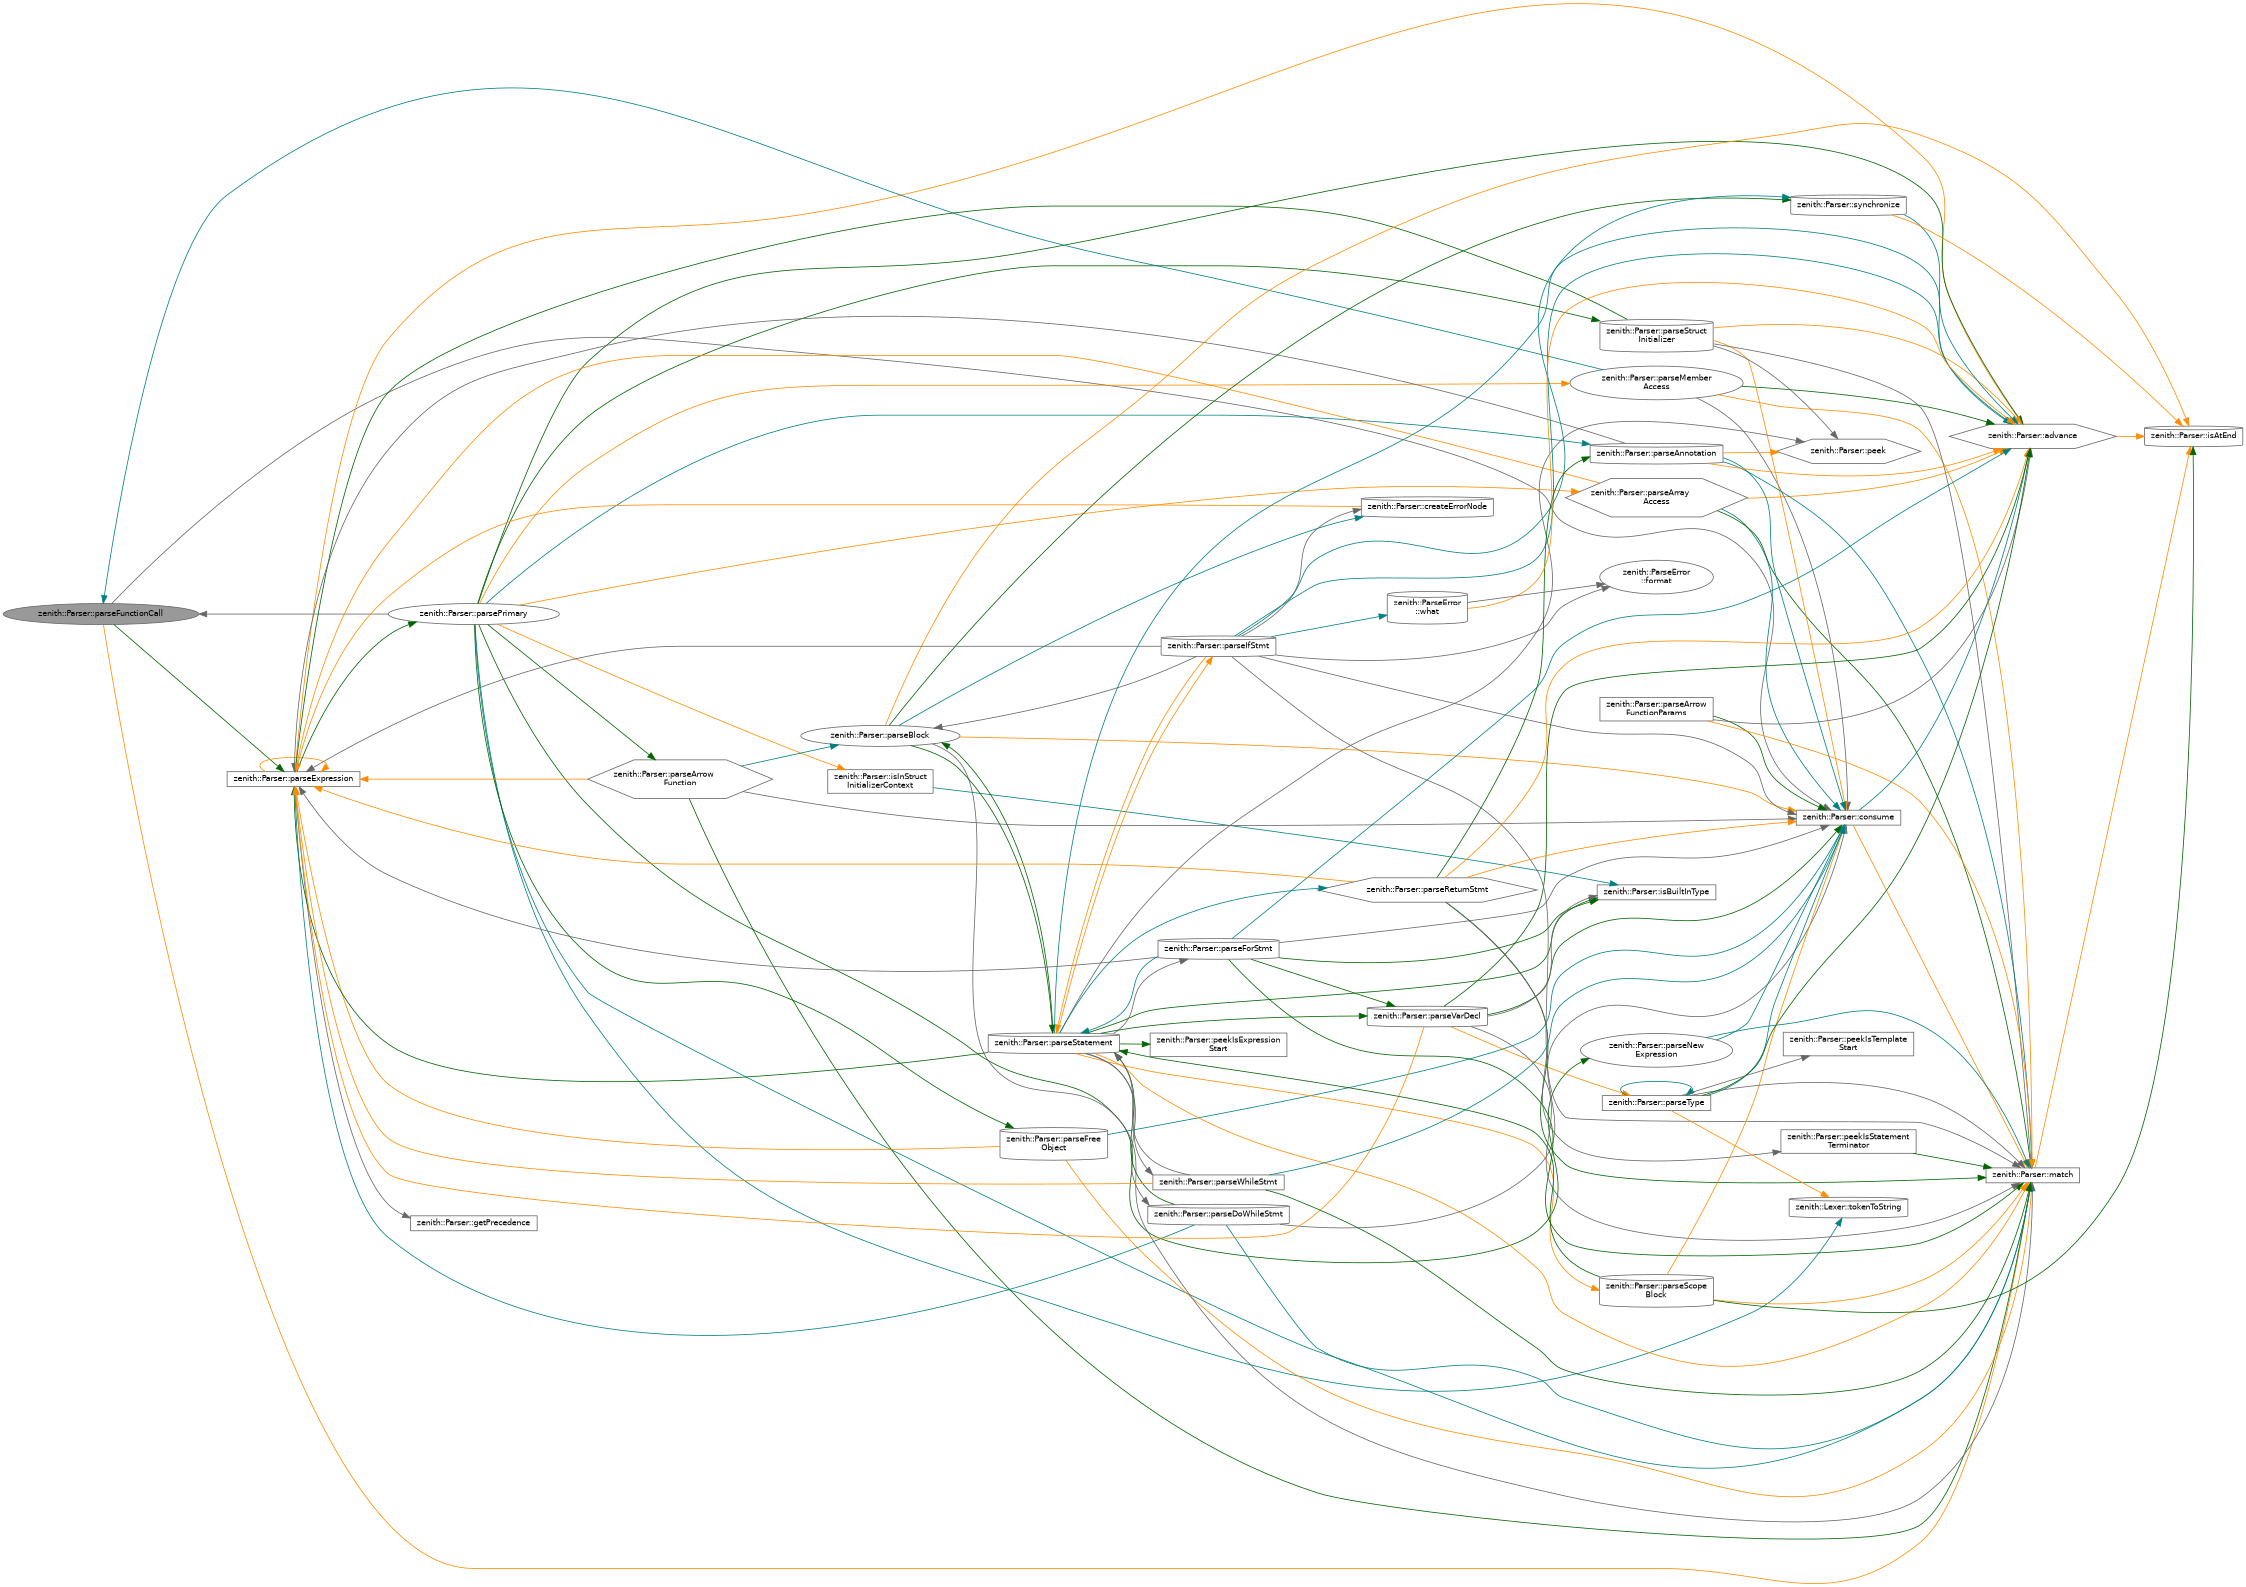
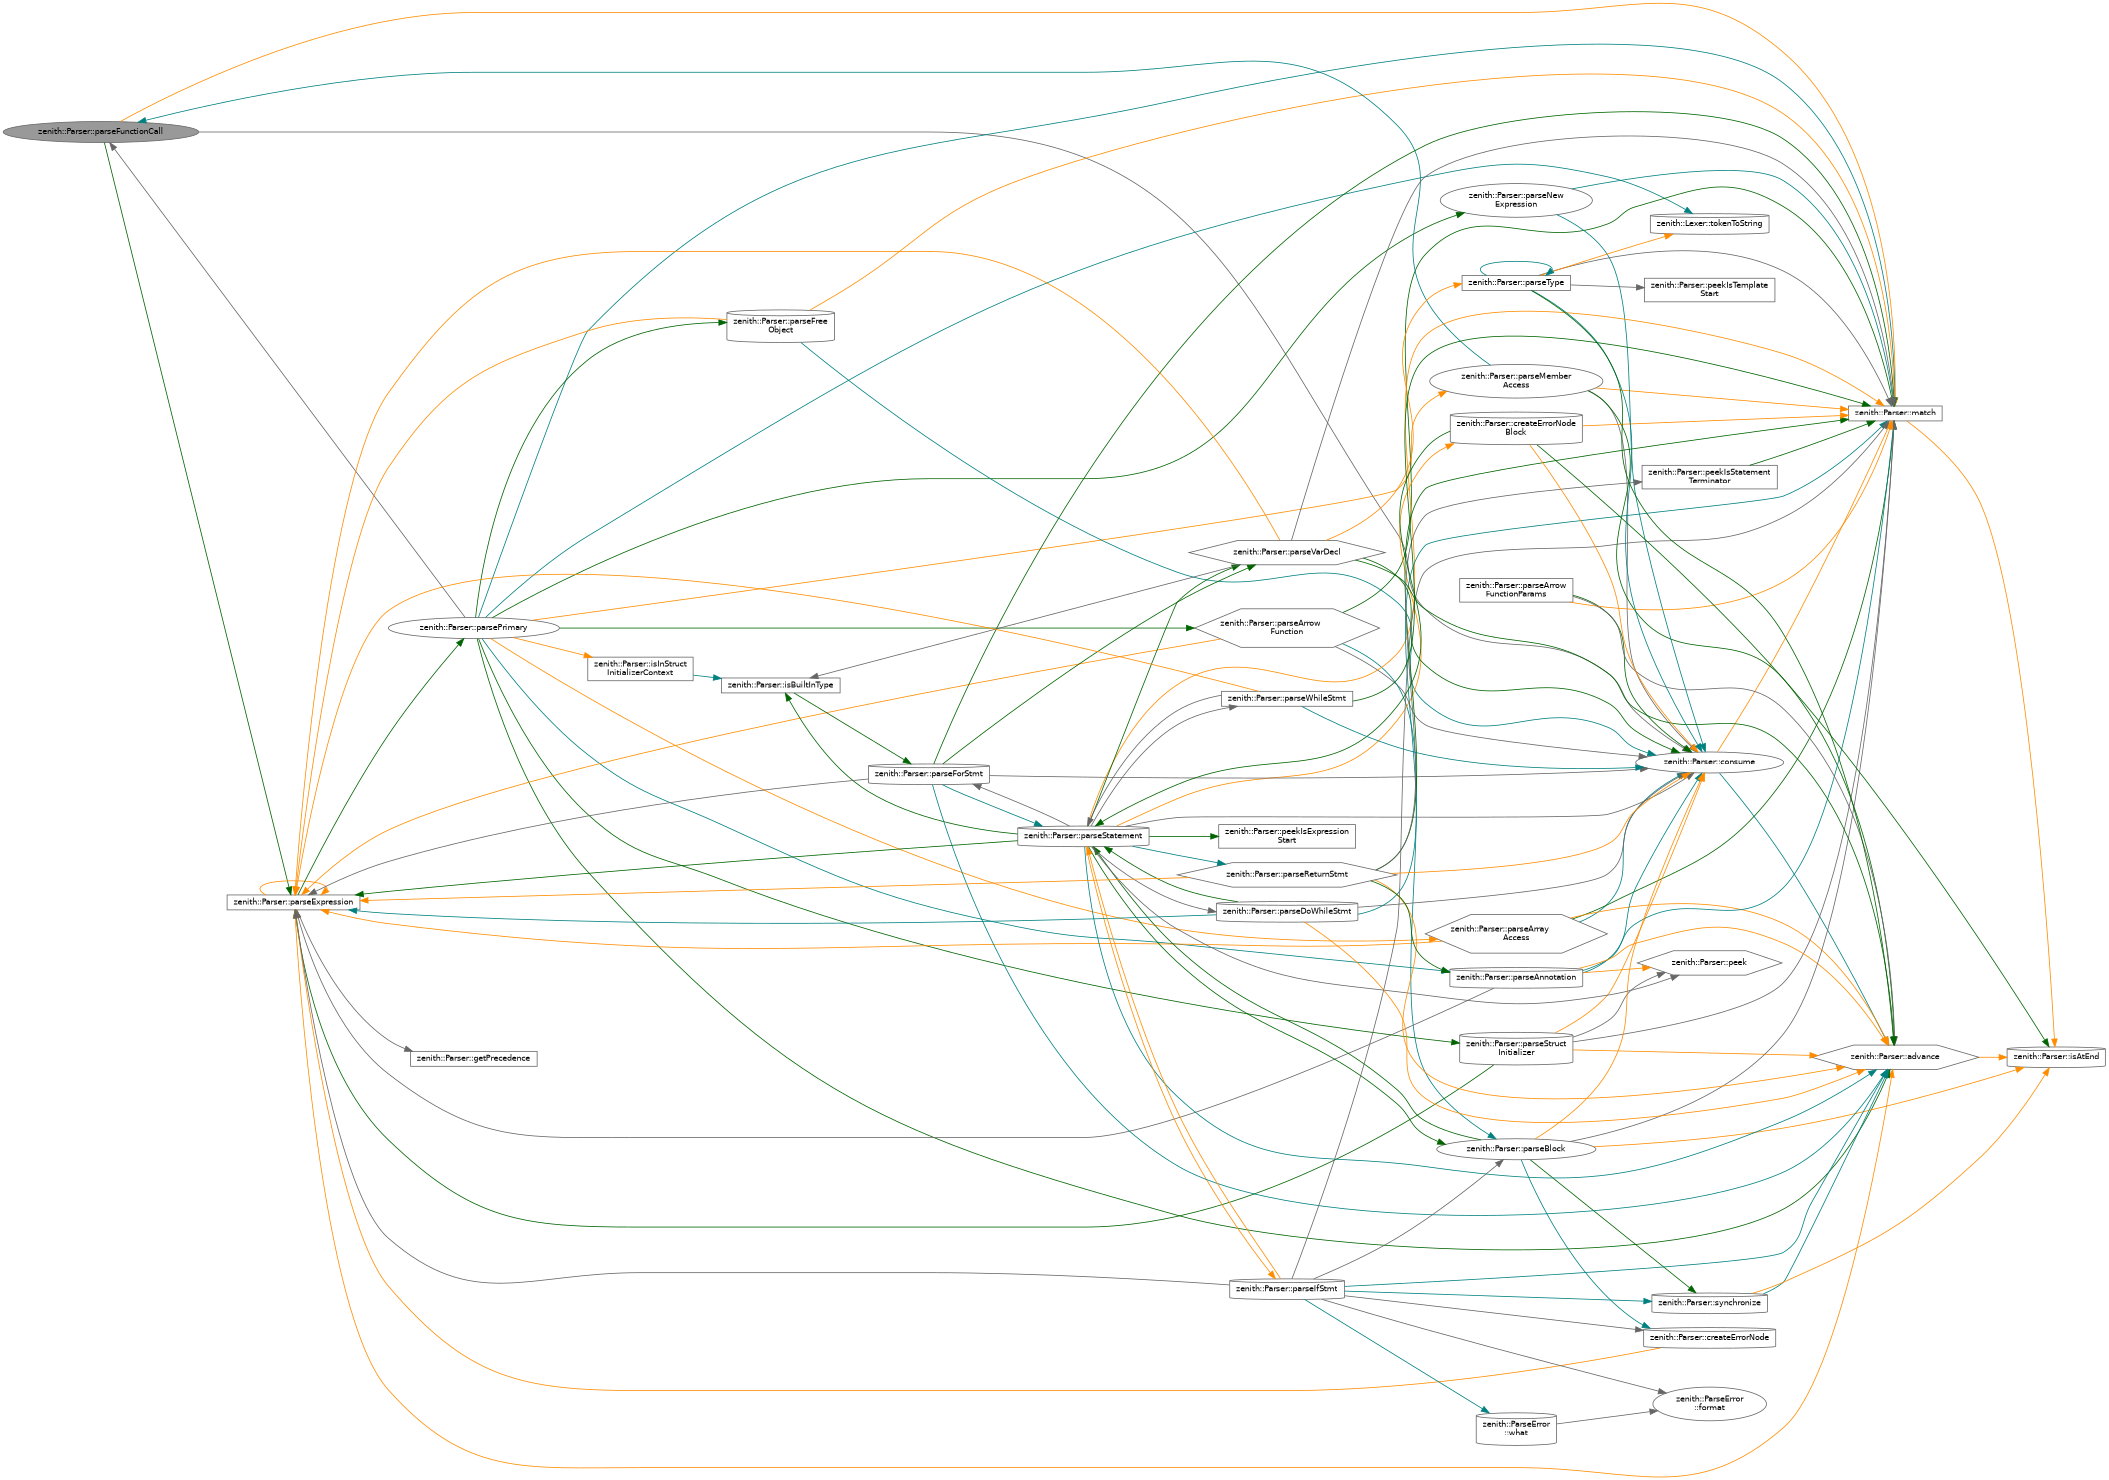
(1633, 287) -> (1530, 1122)
(1537, 722) -> (1396, 817)
(1849, 818) -> (1710, 762)
(1442, 958) -> (849, 726)
(1427, 1017) -> (1287, 553)
(1657, 1291) -> (1516, 428)
